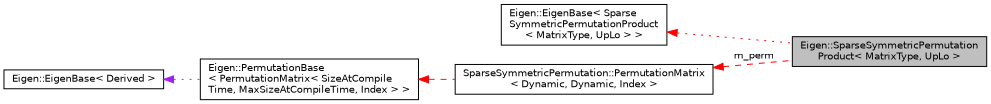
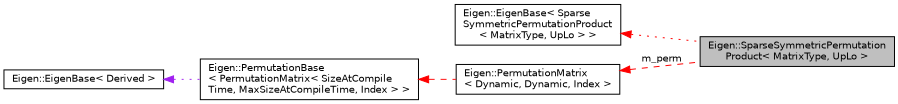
(584, 79) -> (538, 79)
